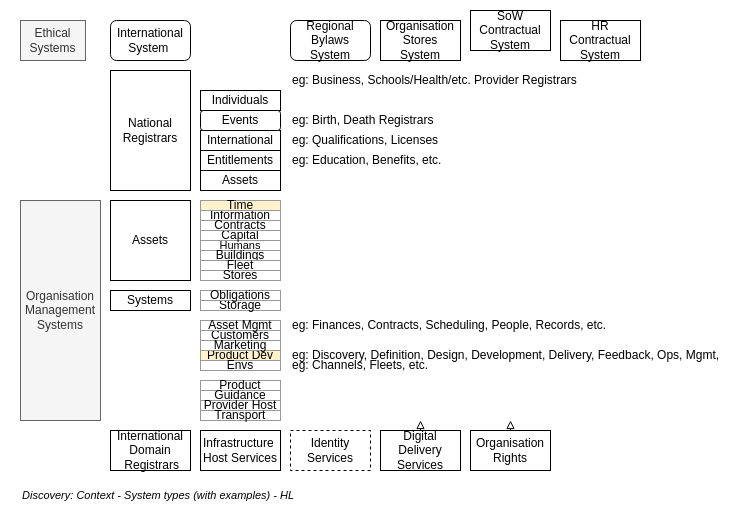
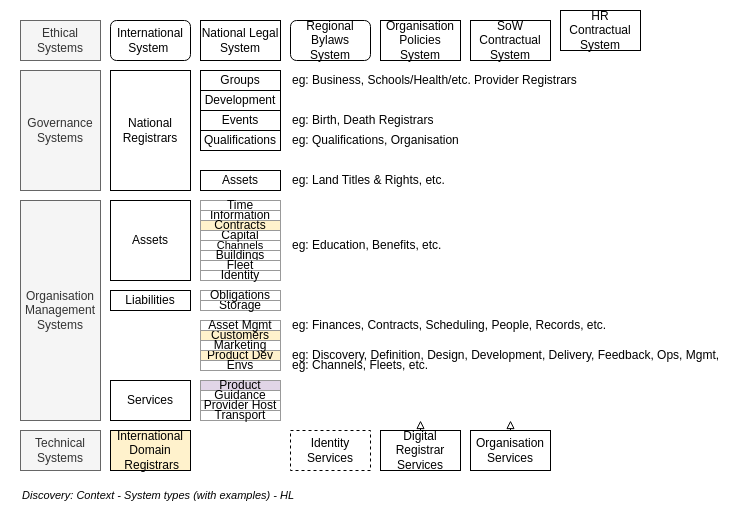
(511, 31) -> (511, 41)
(53, 41) -> (61, 41)
none -> (241, 41)
(421, 41) -> (421, 41)
(601, 41) -> (601, 31)
none -> (241, 81)
(241, 101) -> (241, 101)
(241, 121) -> (241, 121)
none -> (61, 131)
(241, 141) -> (241, 141)
(373, 141) -> (384, 141)
(241, 161) -> none
(466, 161) -> (466, 246)
none -> (466, 181)
(241, 206) -> (241, 206)
(241, 226) -> (241, 226)
(241, 246) -> (241, 246)
(241, 276) -> (241, 276)
(151, 301) -> (151, 301)
(241, 336) -> (241, 336)
(241, 386) -> (241, 386)
none -> (151, 401)
none -> (61, 451)
(151, 451) -> (151, 451)
(241, 451) -> none
(421, 451) -> (421, 451)
(511, 451) -> (511, 451)
